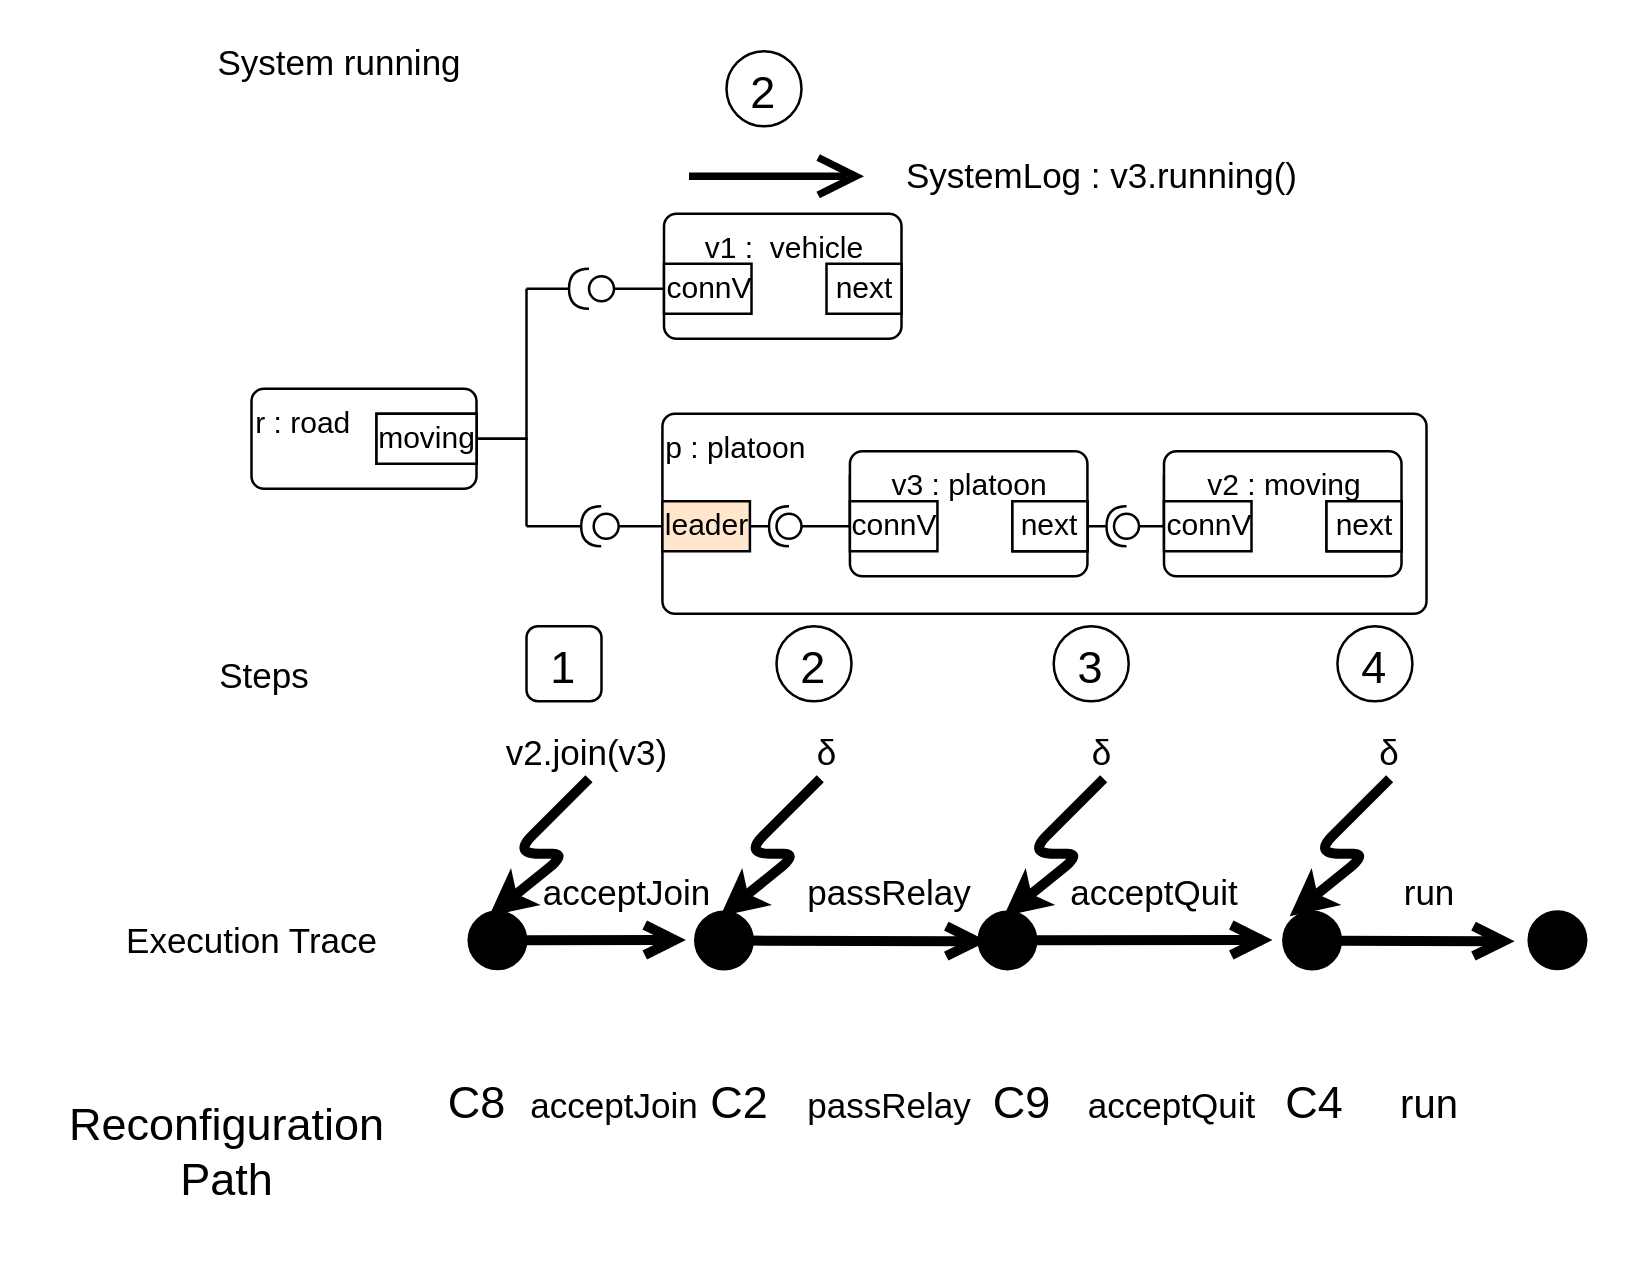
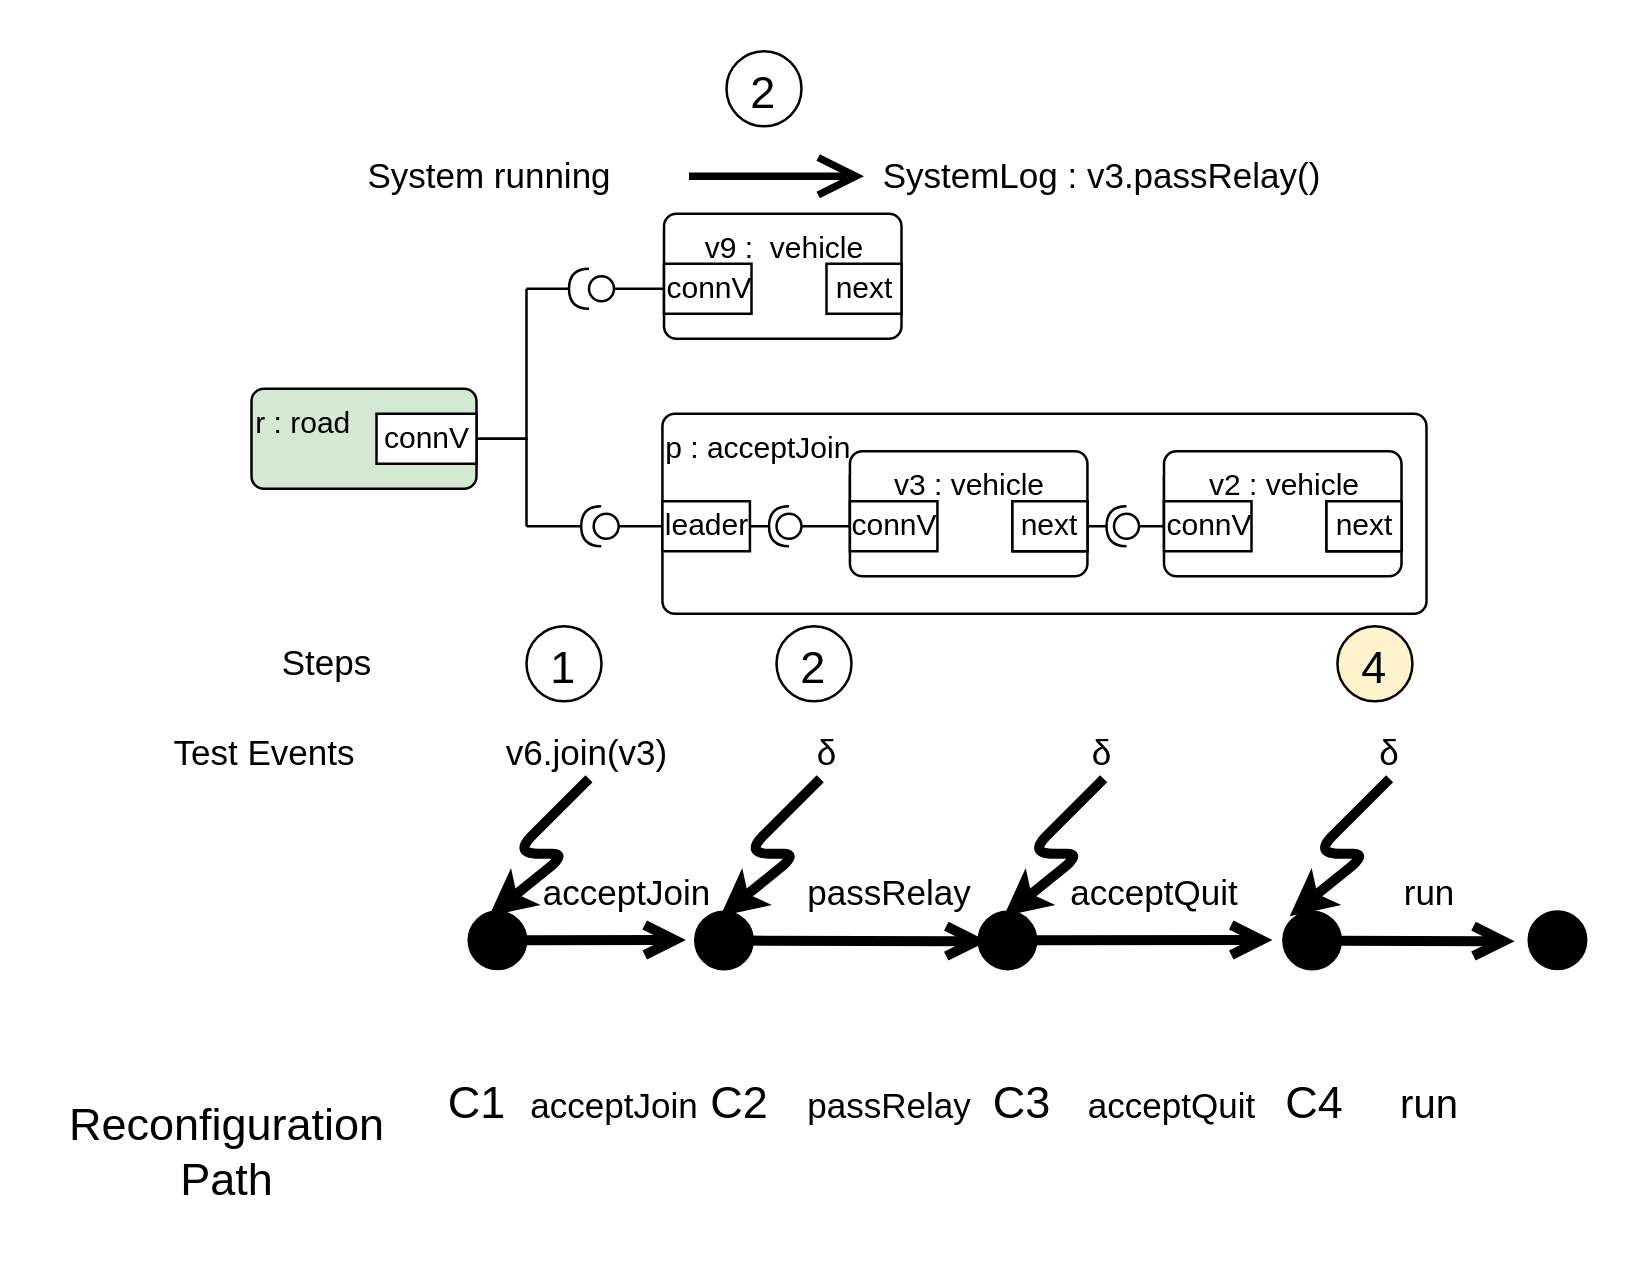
(339, 64) -> (489, 176)
(1103, 176) -> (1103, 176)
(785, 249) -> (785, 249)
(364, 439) -> (364, 439)
(426, 439) -> none
(743, 449) -> (768, 449)
(970, 487) -> (970, 487)
(1285, 487) -> (1285, 487)
(706, 526) -> (706, 526)
(564, 664) -> (564, 664)
(1091, 664) -> none
(1375, 664) -> (1375, 664)
(264, 676) -> (326, 664)
none -> (264, 751)
(588, 751) -> (588, 751)
(251, 941) -> none
(478, 1104) -> (478, 1104)
(1023, 1104) -> (1023, 1104)
